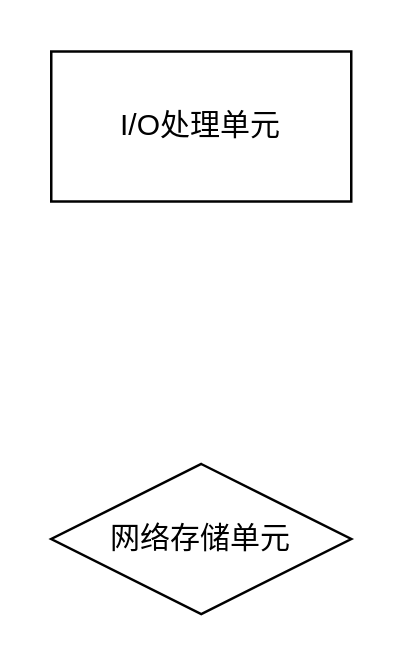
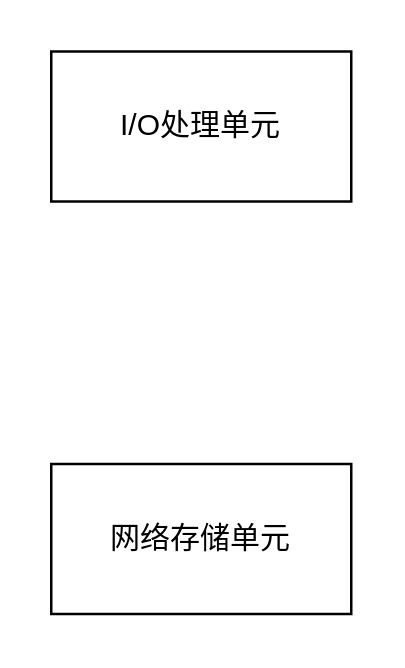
(201, 539) -> (201, 539)
